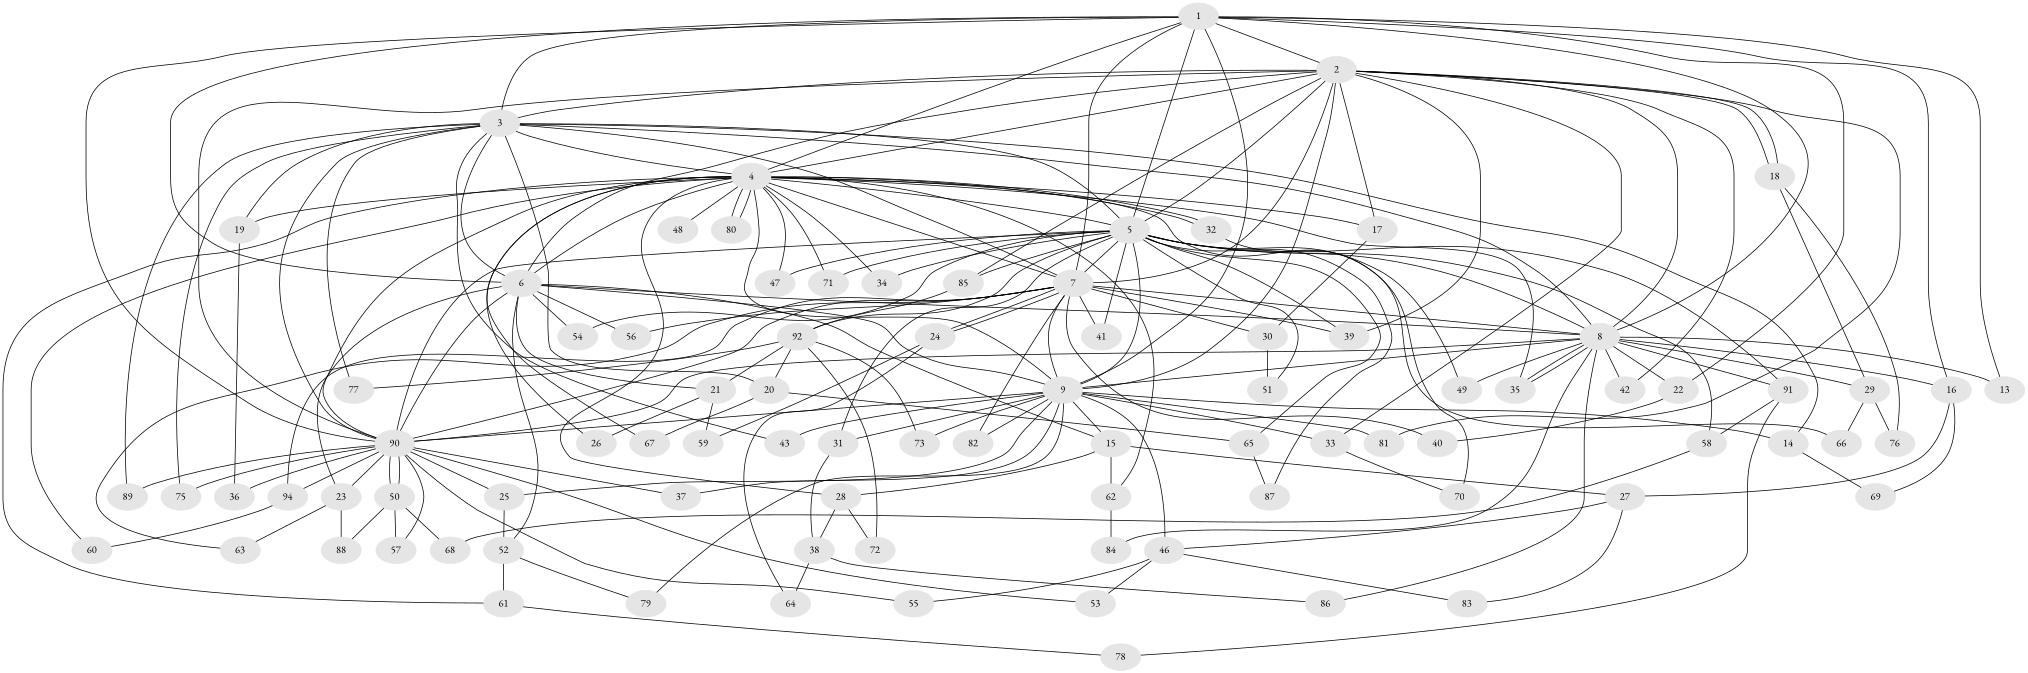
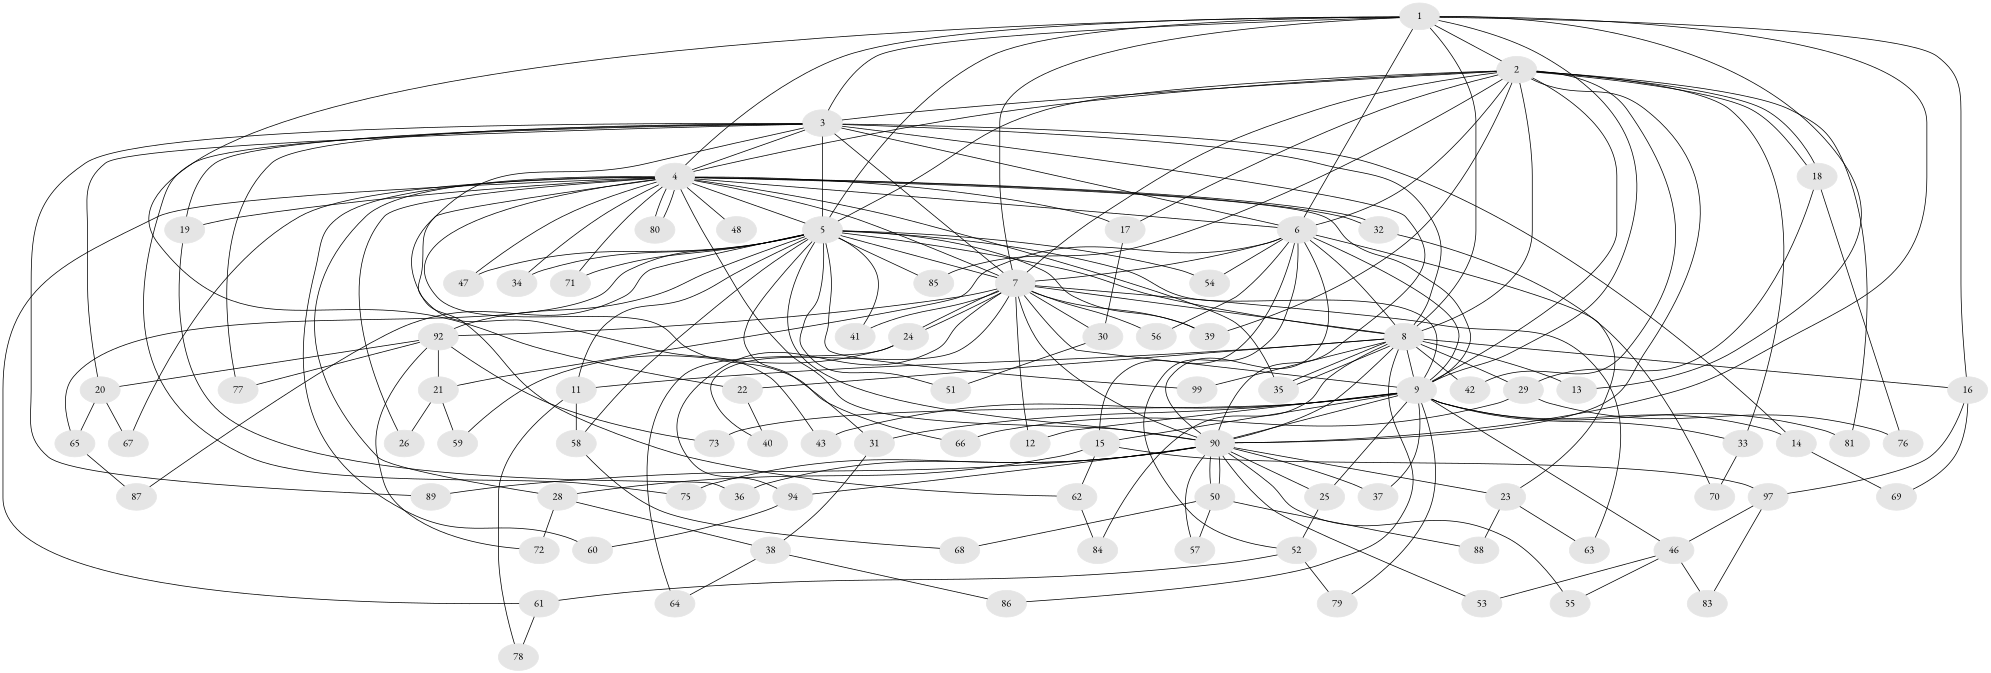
none -> (1147, 268)
(880, 310) -> (729, 322)
(1462, 390) -> (1197, 390)
(1788, 390) -> (576, 390)
(973, 444) -> (1030, 444)
(1625, 497) -> (1768, 497)
